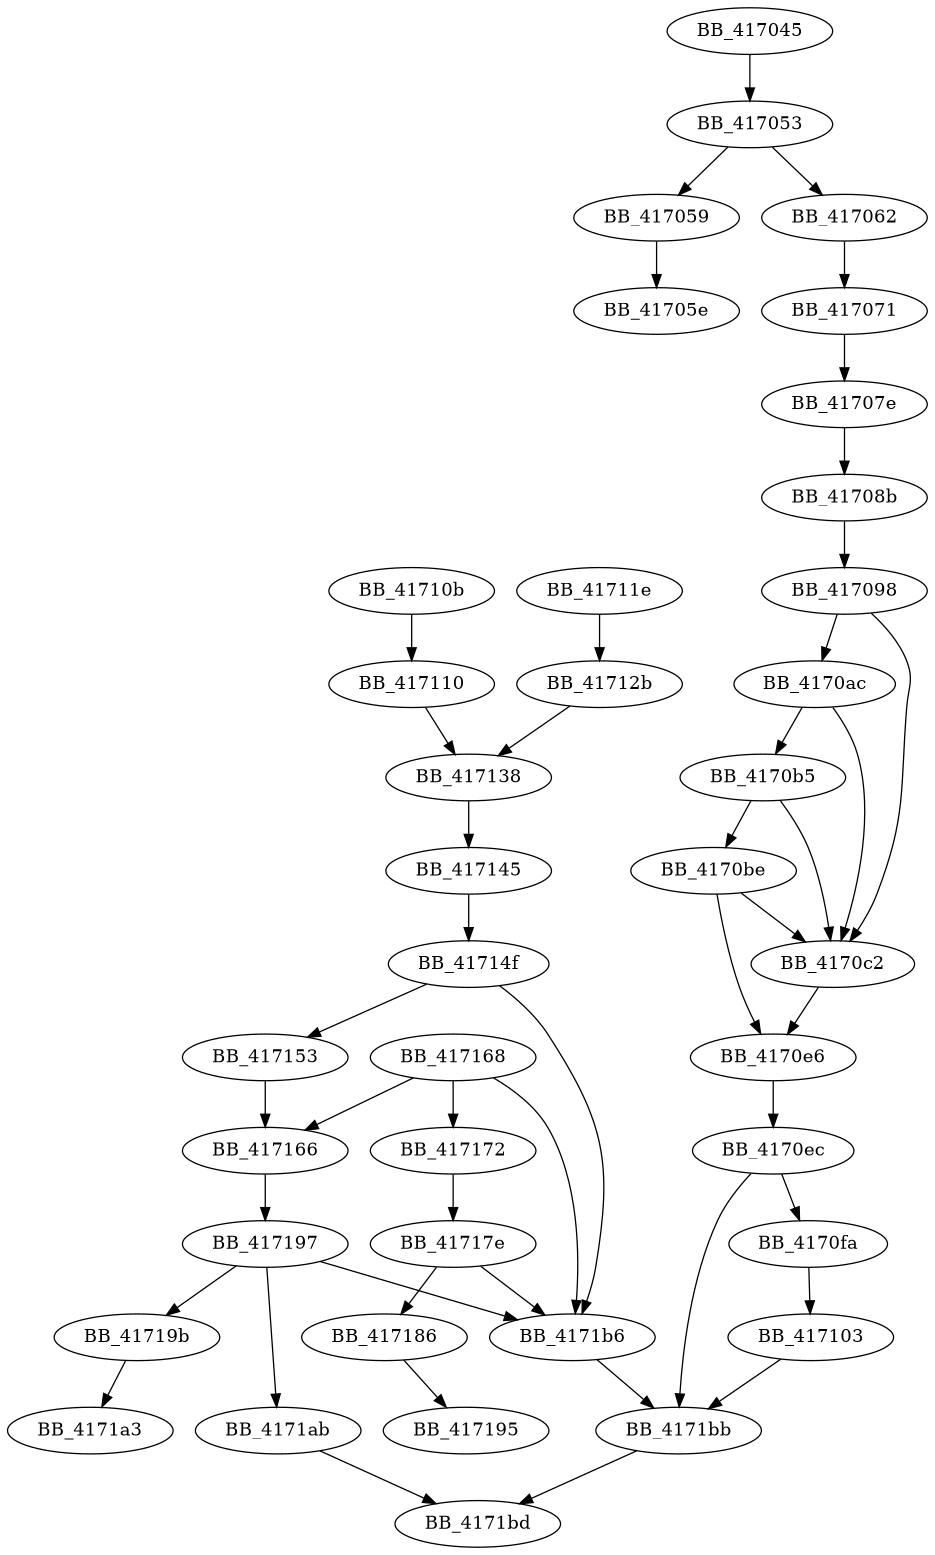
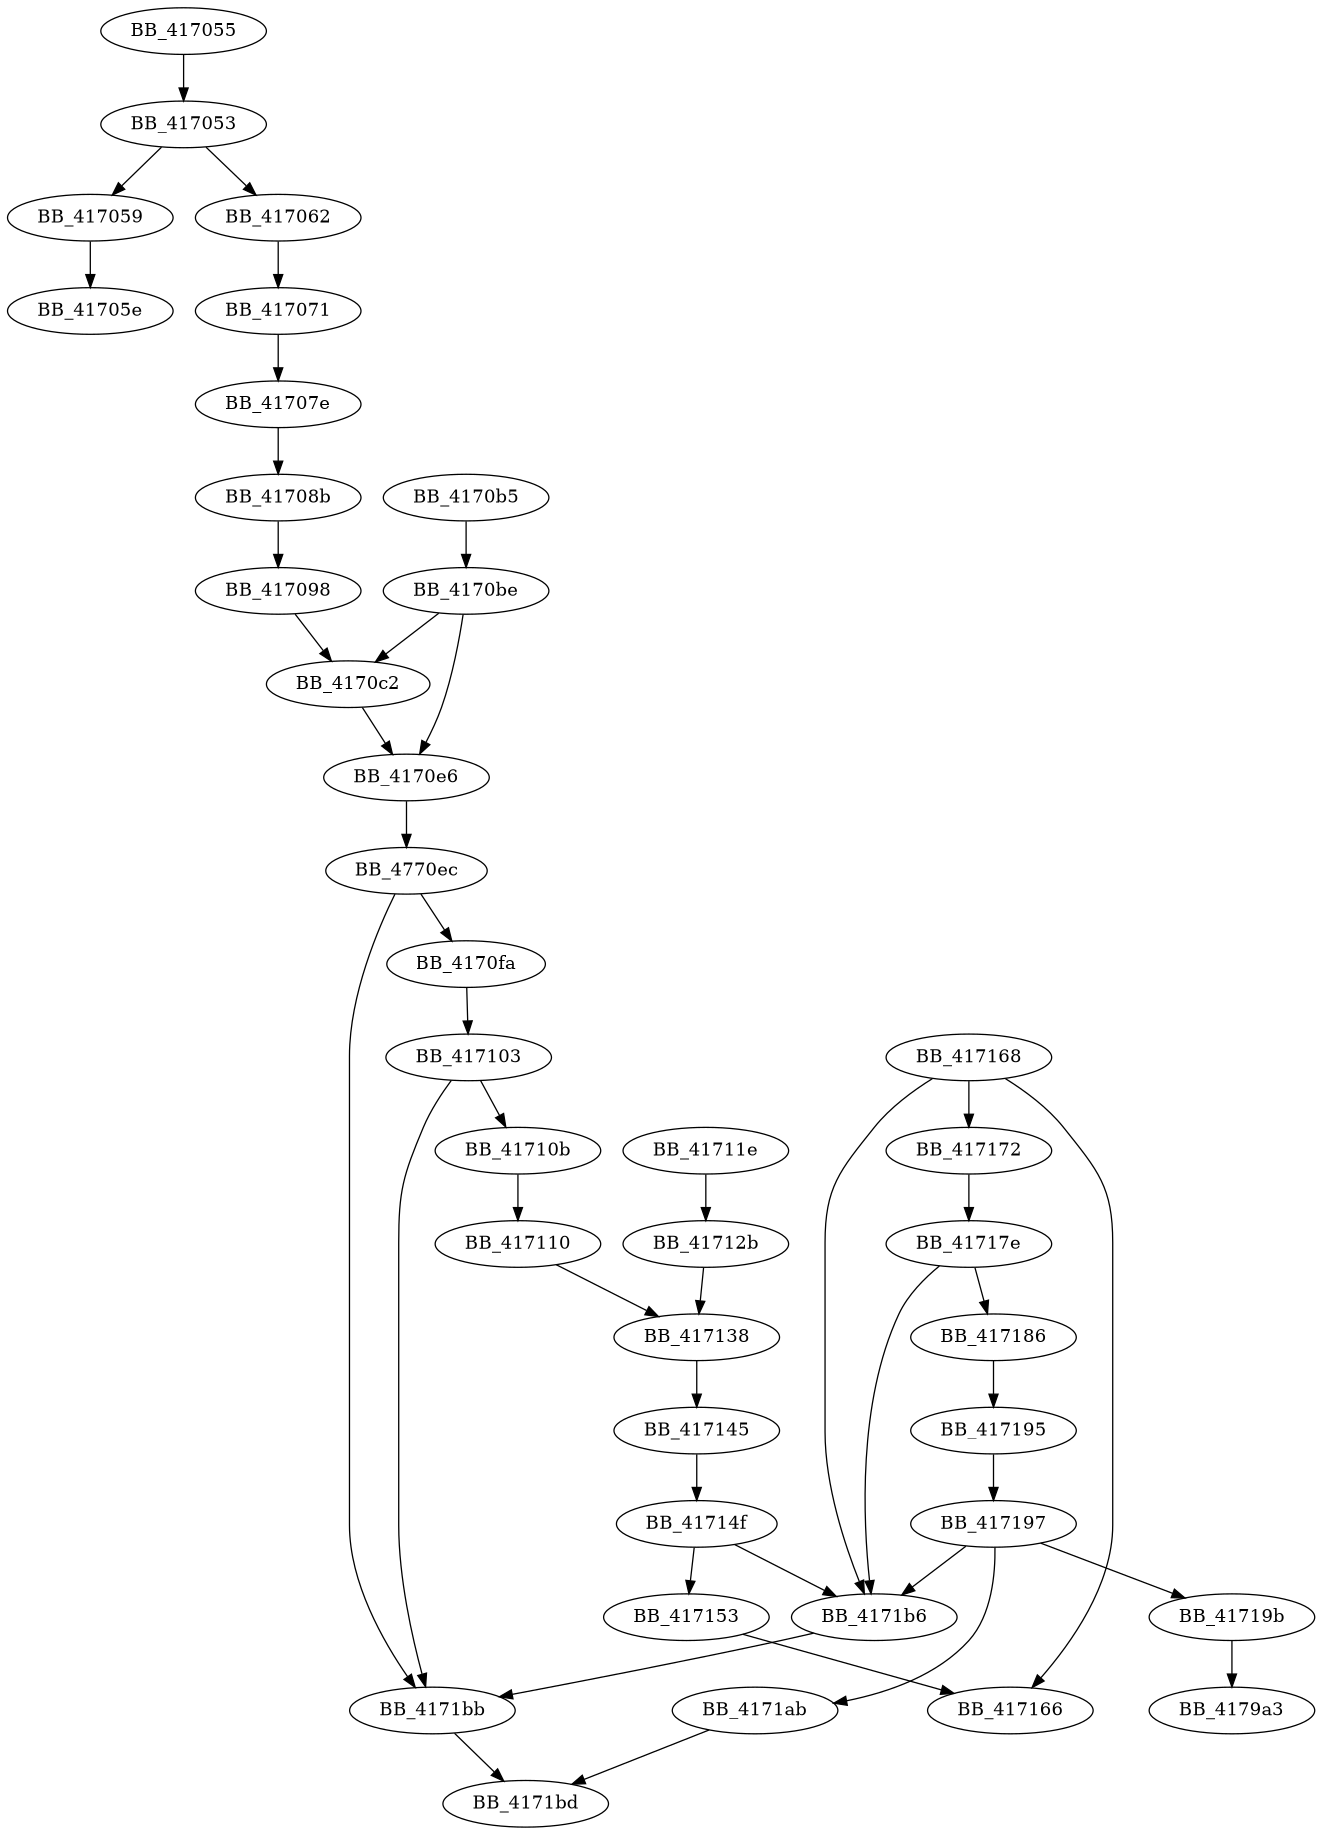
(750, 31) -> (184, 31)
(815, 684) -> none
(813, 860) -> none
none -> (490, 1098)
(773, 1151) -> (406, 871)
(265, 1191) -> (994, 1471)
(90, 1431) -> (1232, 1710)
